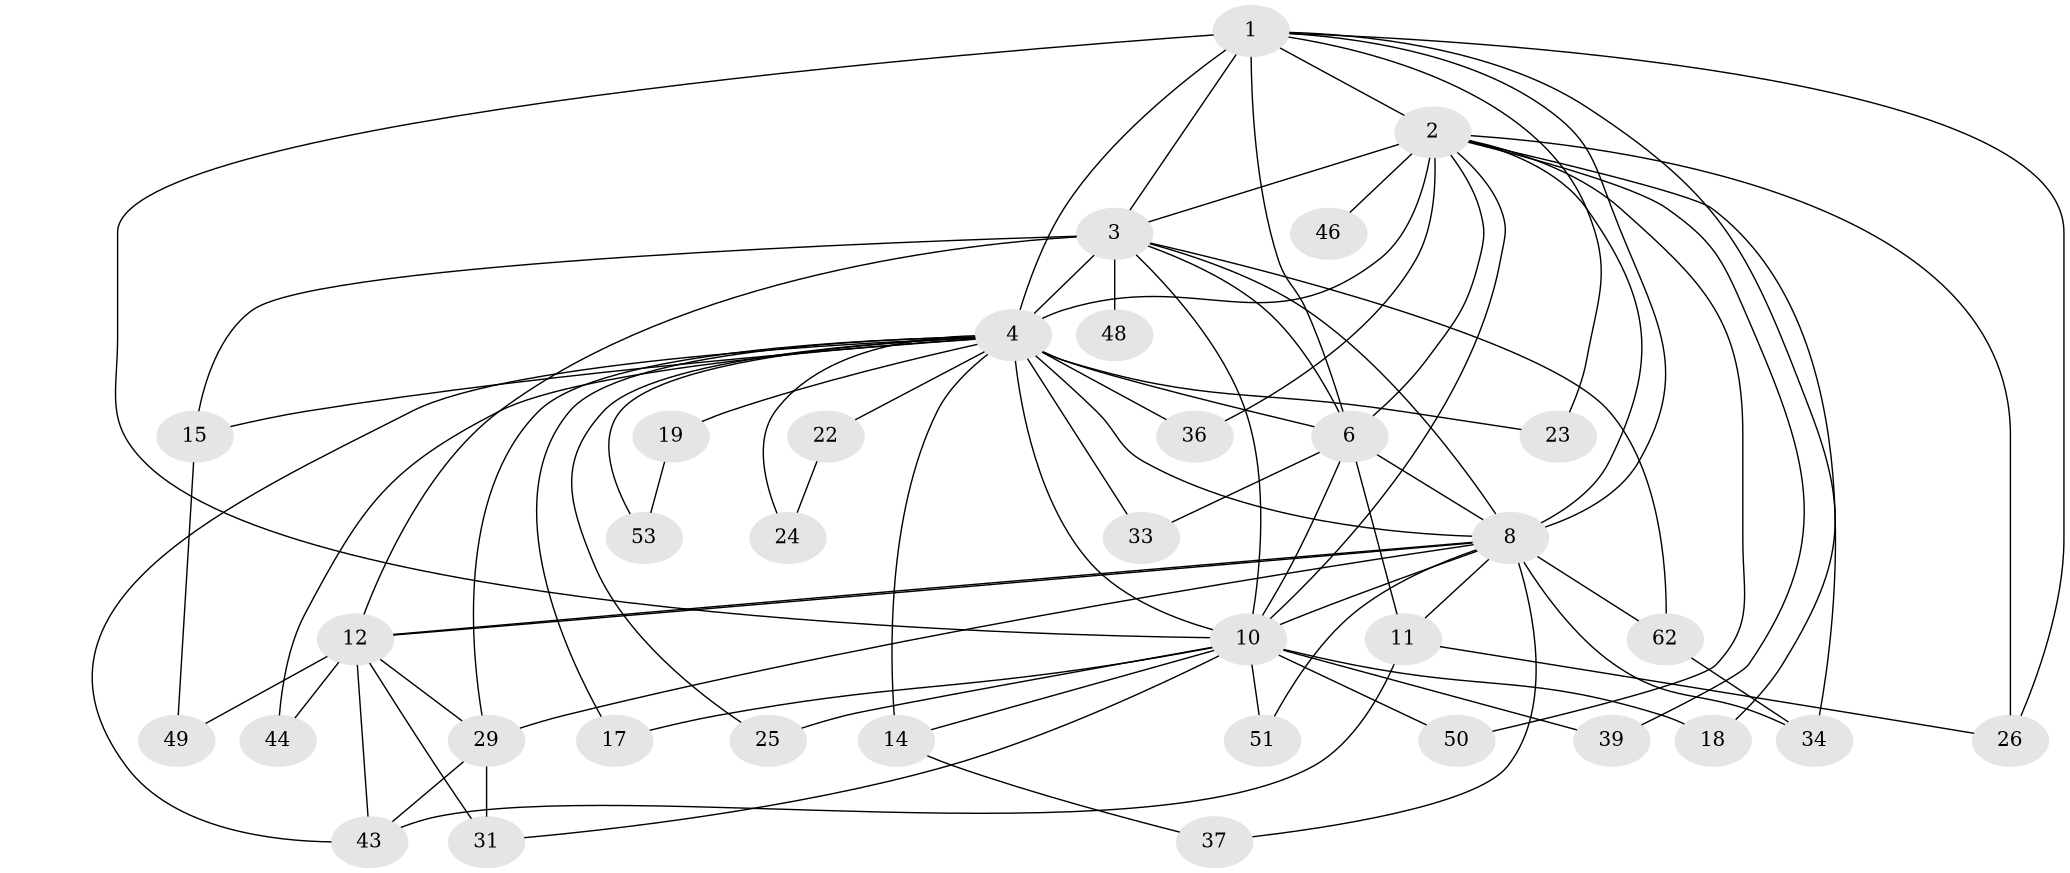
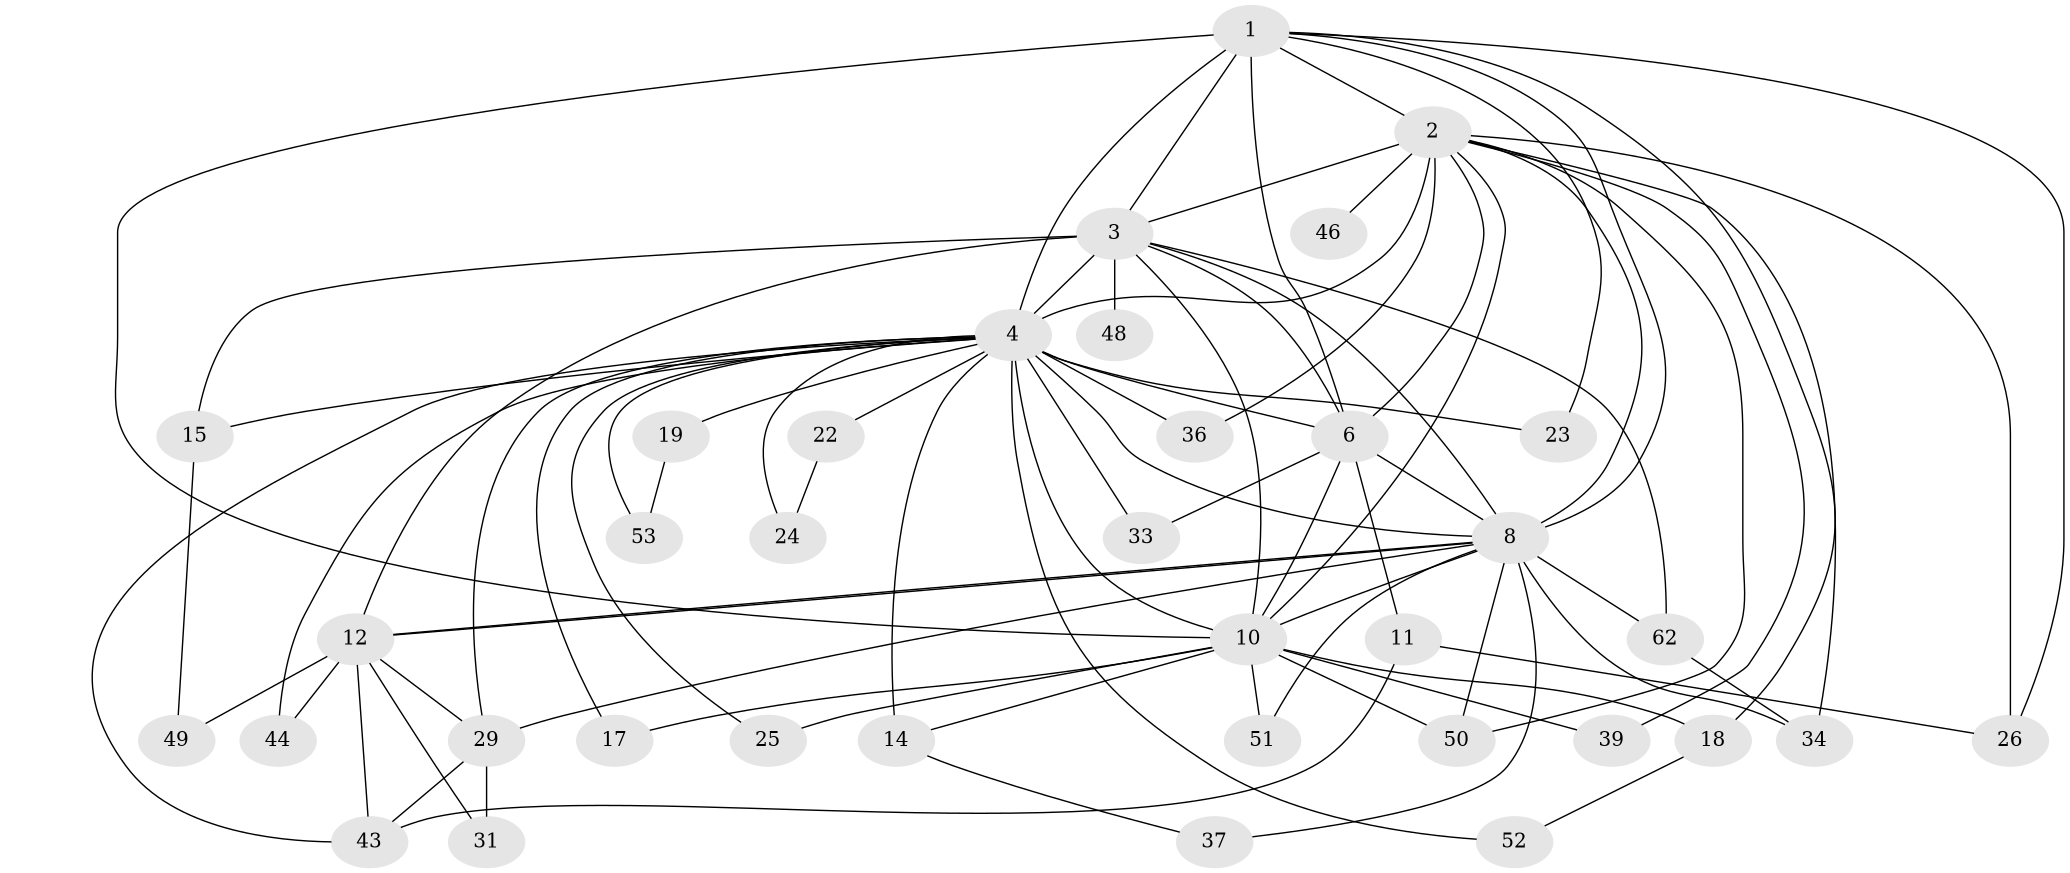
(1457, 589) -> (1484, 639)
(881, 783) -> none
none -> (1515, 842)
